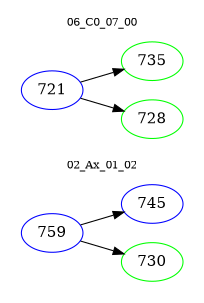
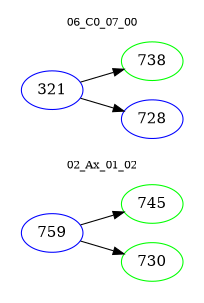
(152, 61) -> (152, 61)
(52, 90) -> (52, 90)
(152, 119) -> (152, 119)
(152, 204) -> (152, 204)
